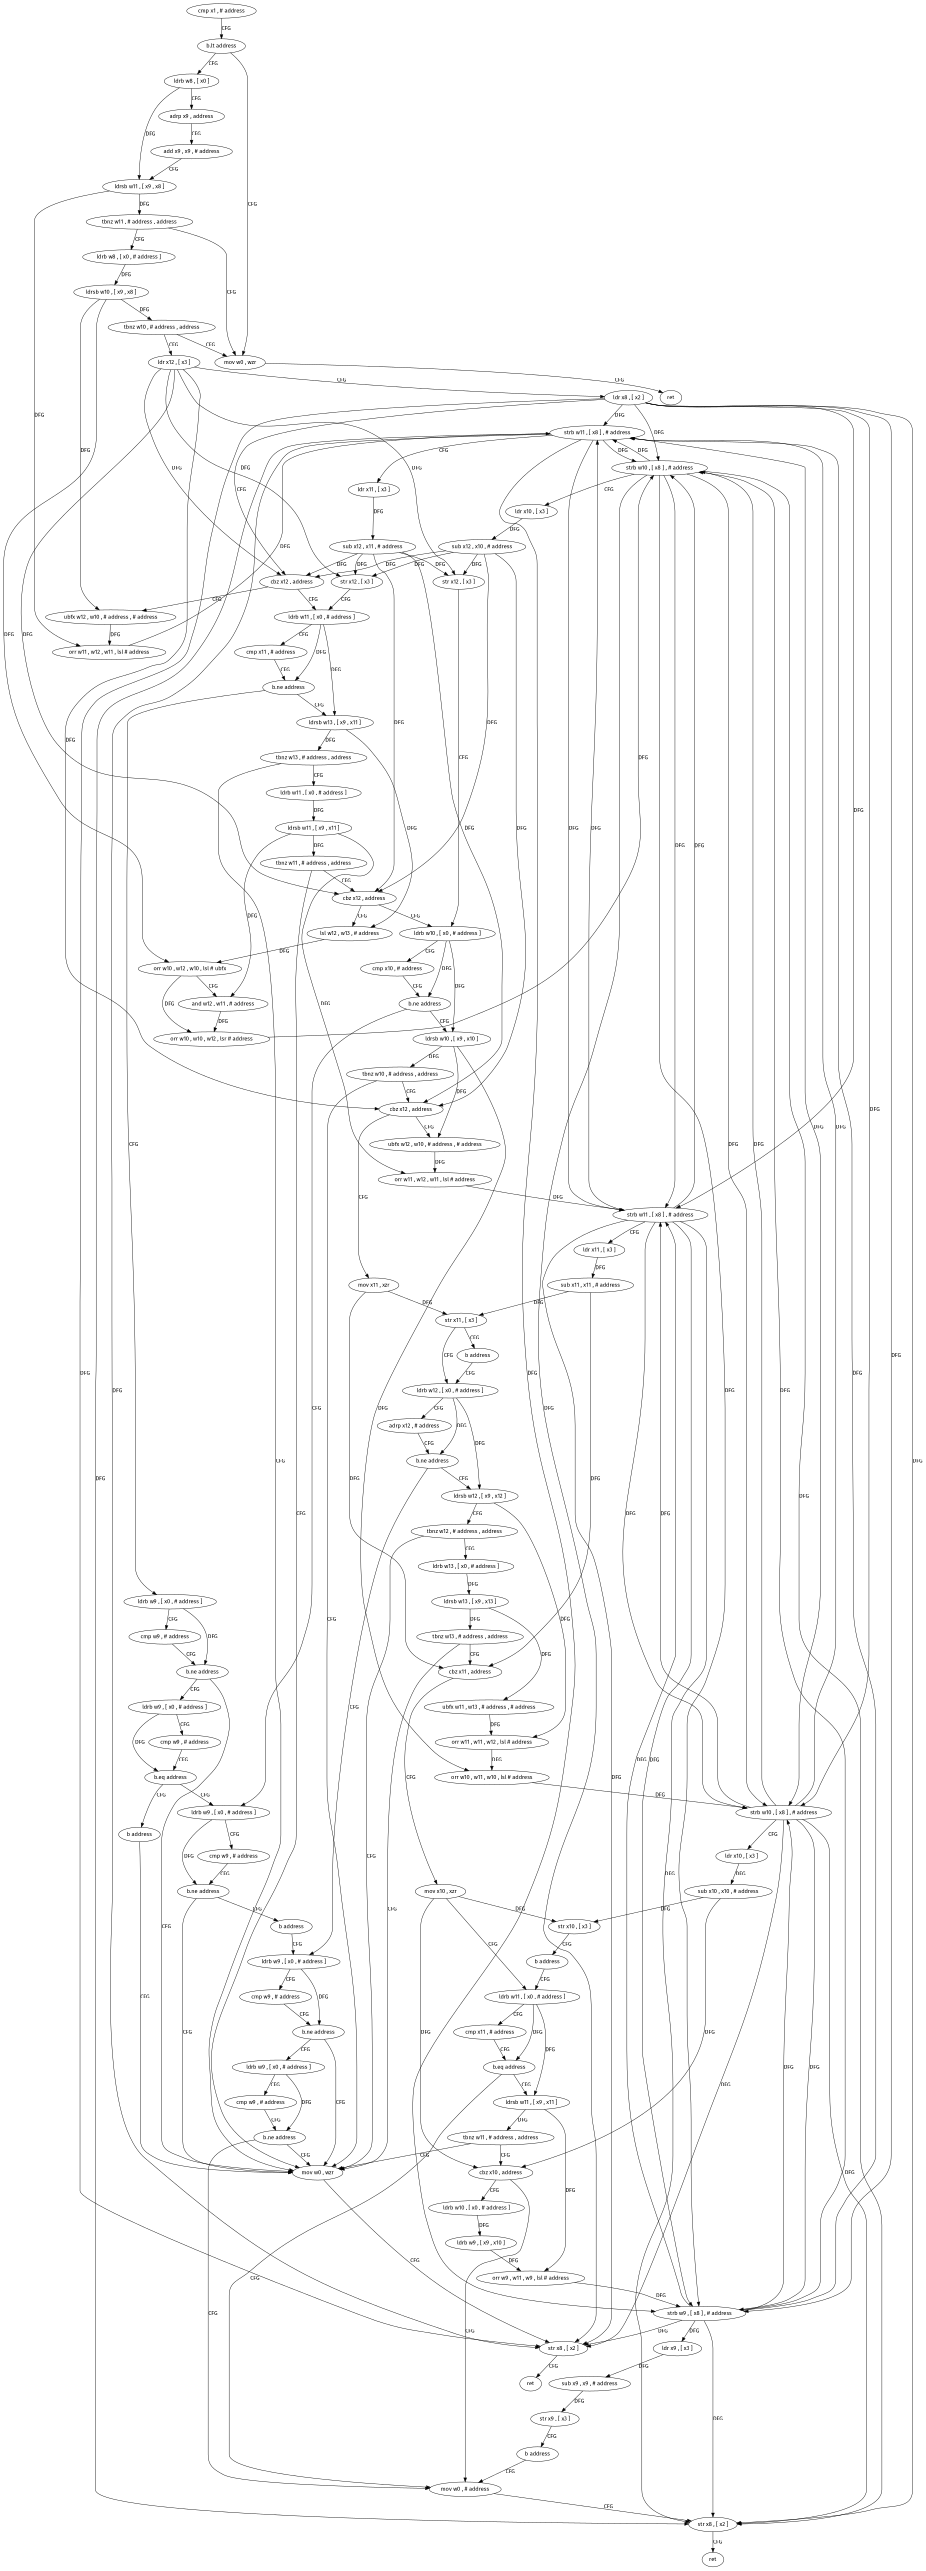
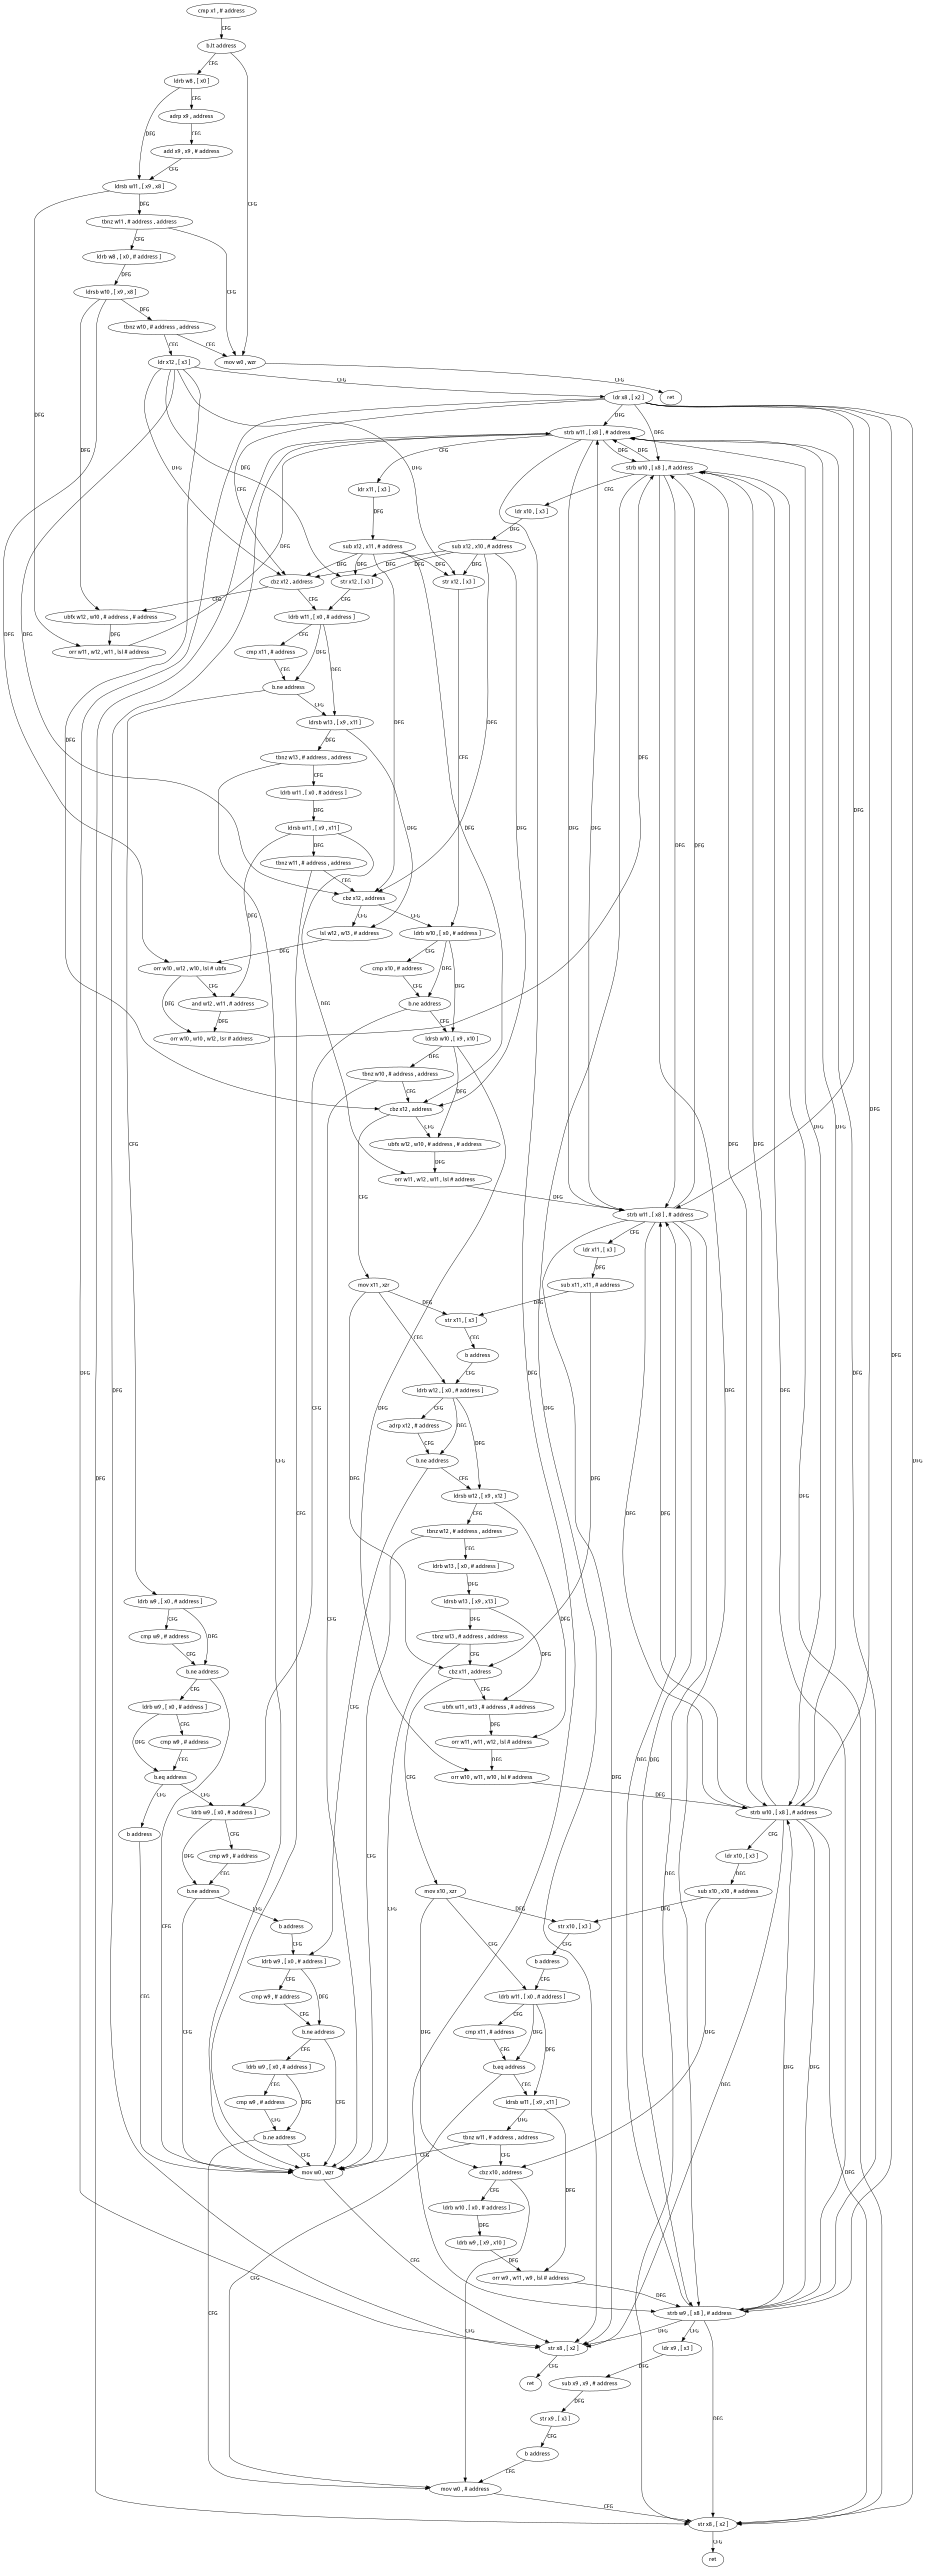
(443, 1352) -> (409, 1334)
none -> (479, 1688)
(694, 2331) -> (694, 2331)
